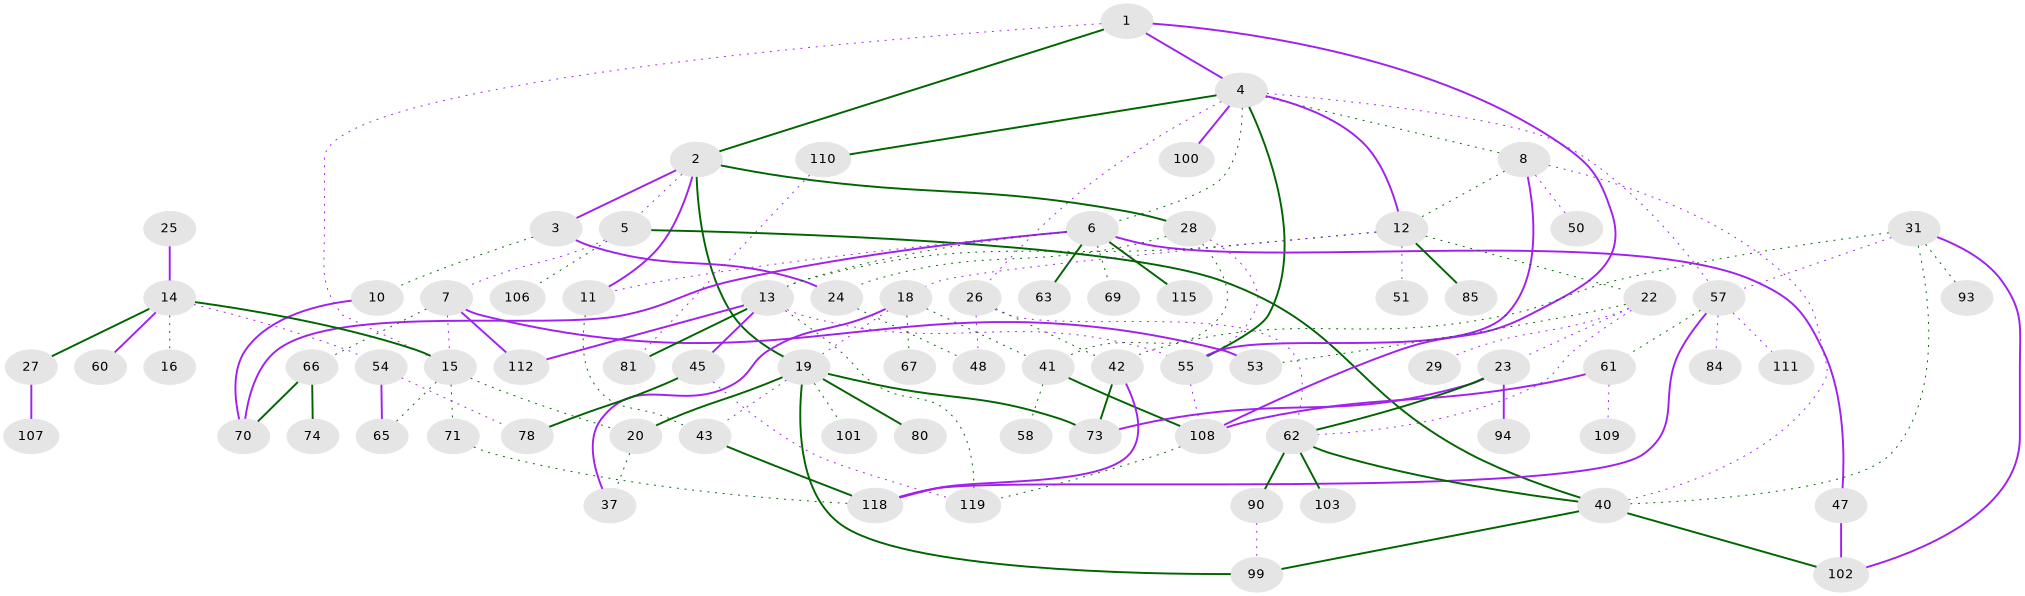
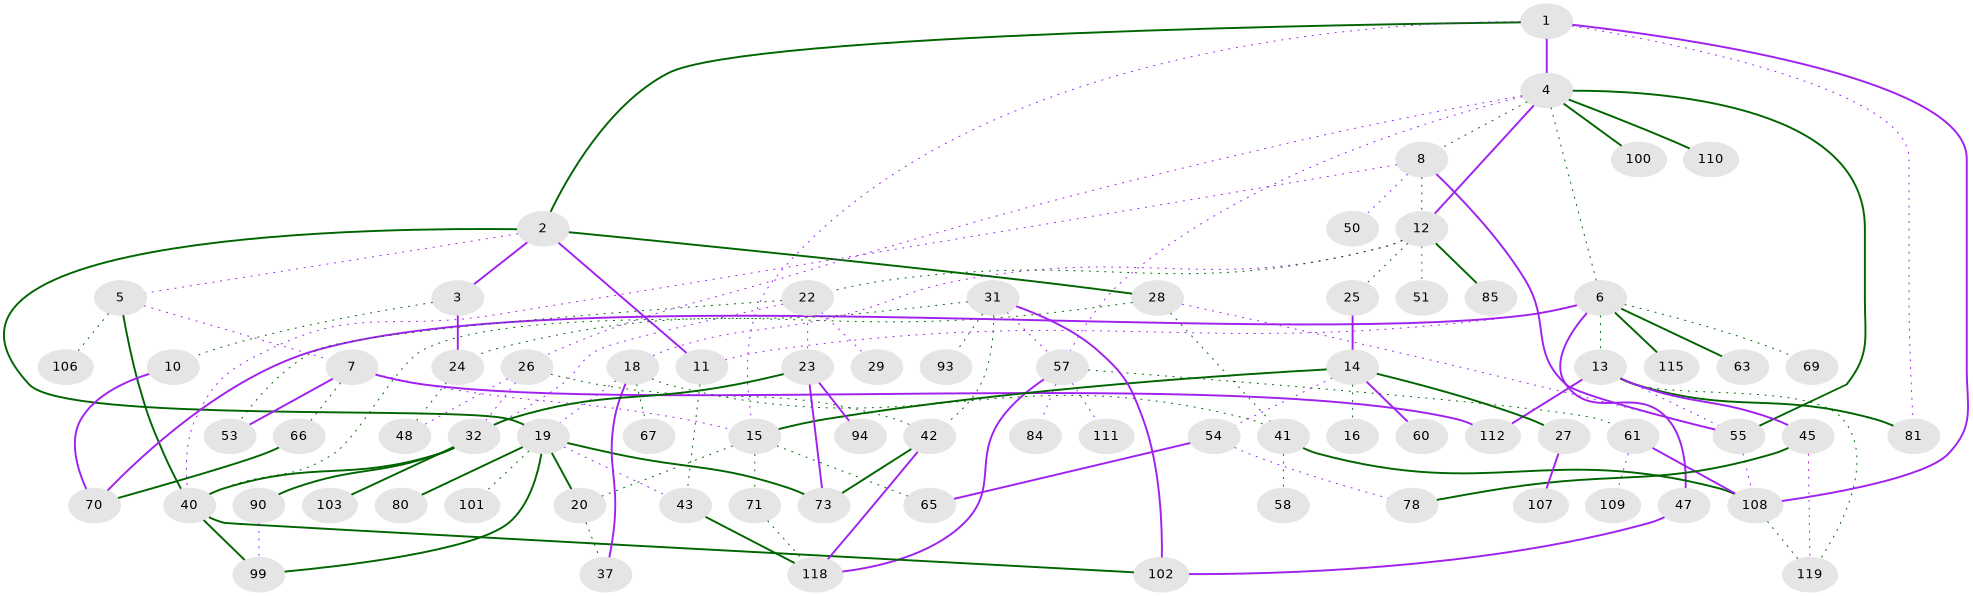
(1214, 125) -> (1593, 125)
(991, 252) -> (1387, 263)
(730, 259) -> (1875, 115)
(313, 436) -> none
(1292, 436) -> (474, 436)
